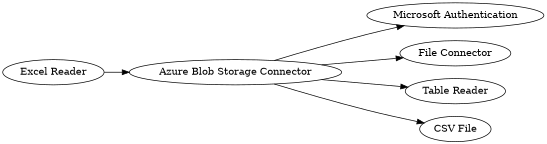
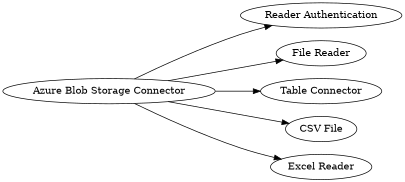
(455, 15) -> (321, 15)
(455, 53) -> (321, 53)
(113, 72) -> (203, 134)
(455, 91) -> (321, 91)
